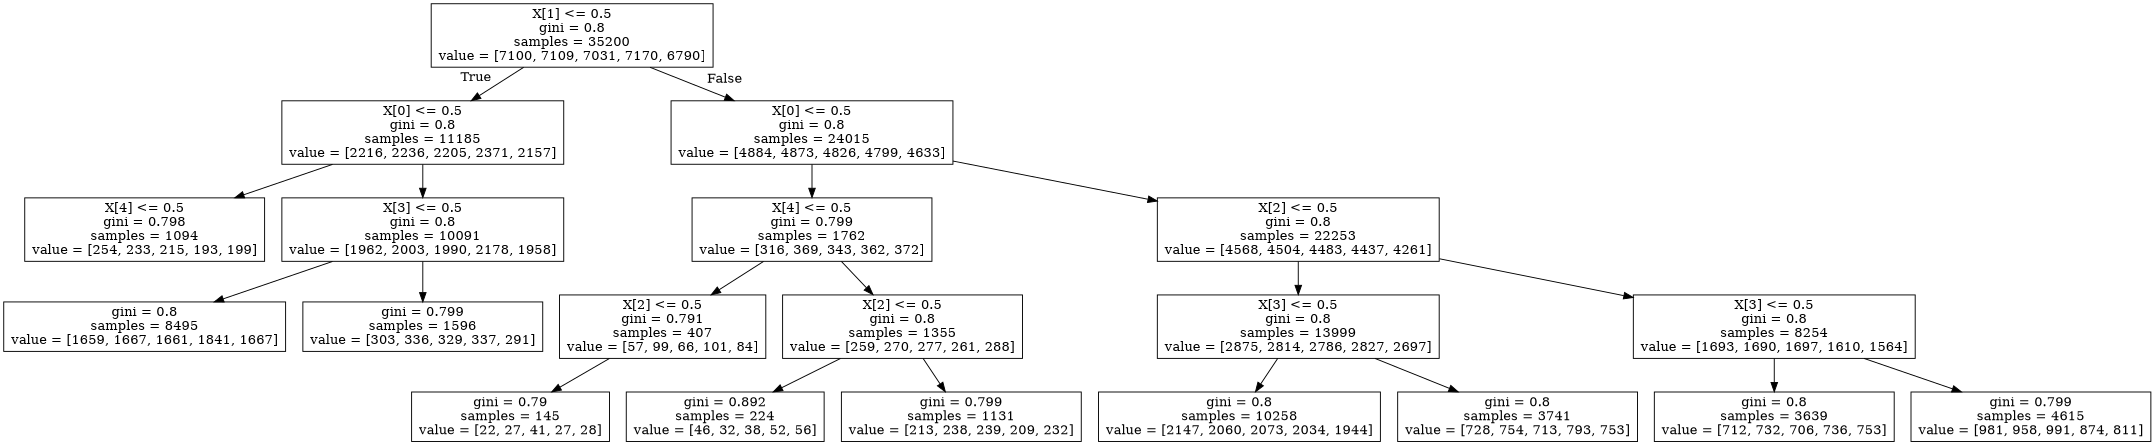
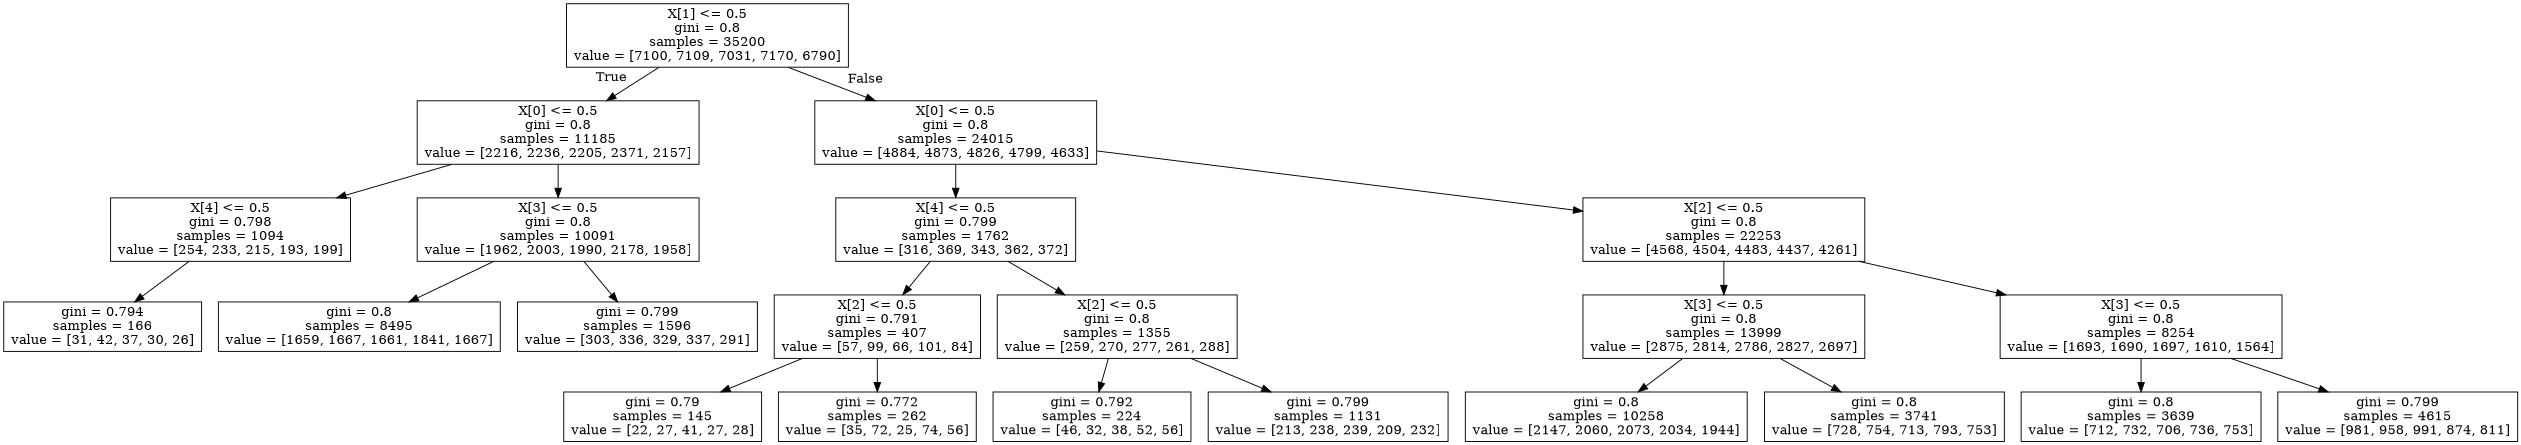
none -> (103, 327)
(725, 417) -> (1092, 417)
none -> (877, 417)
